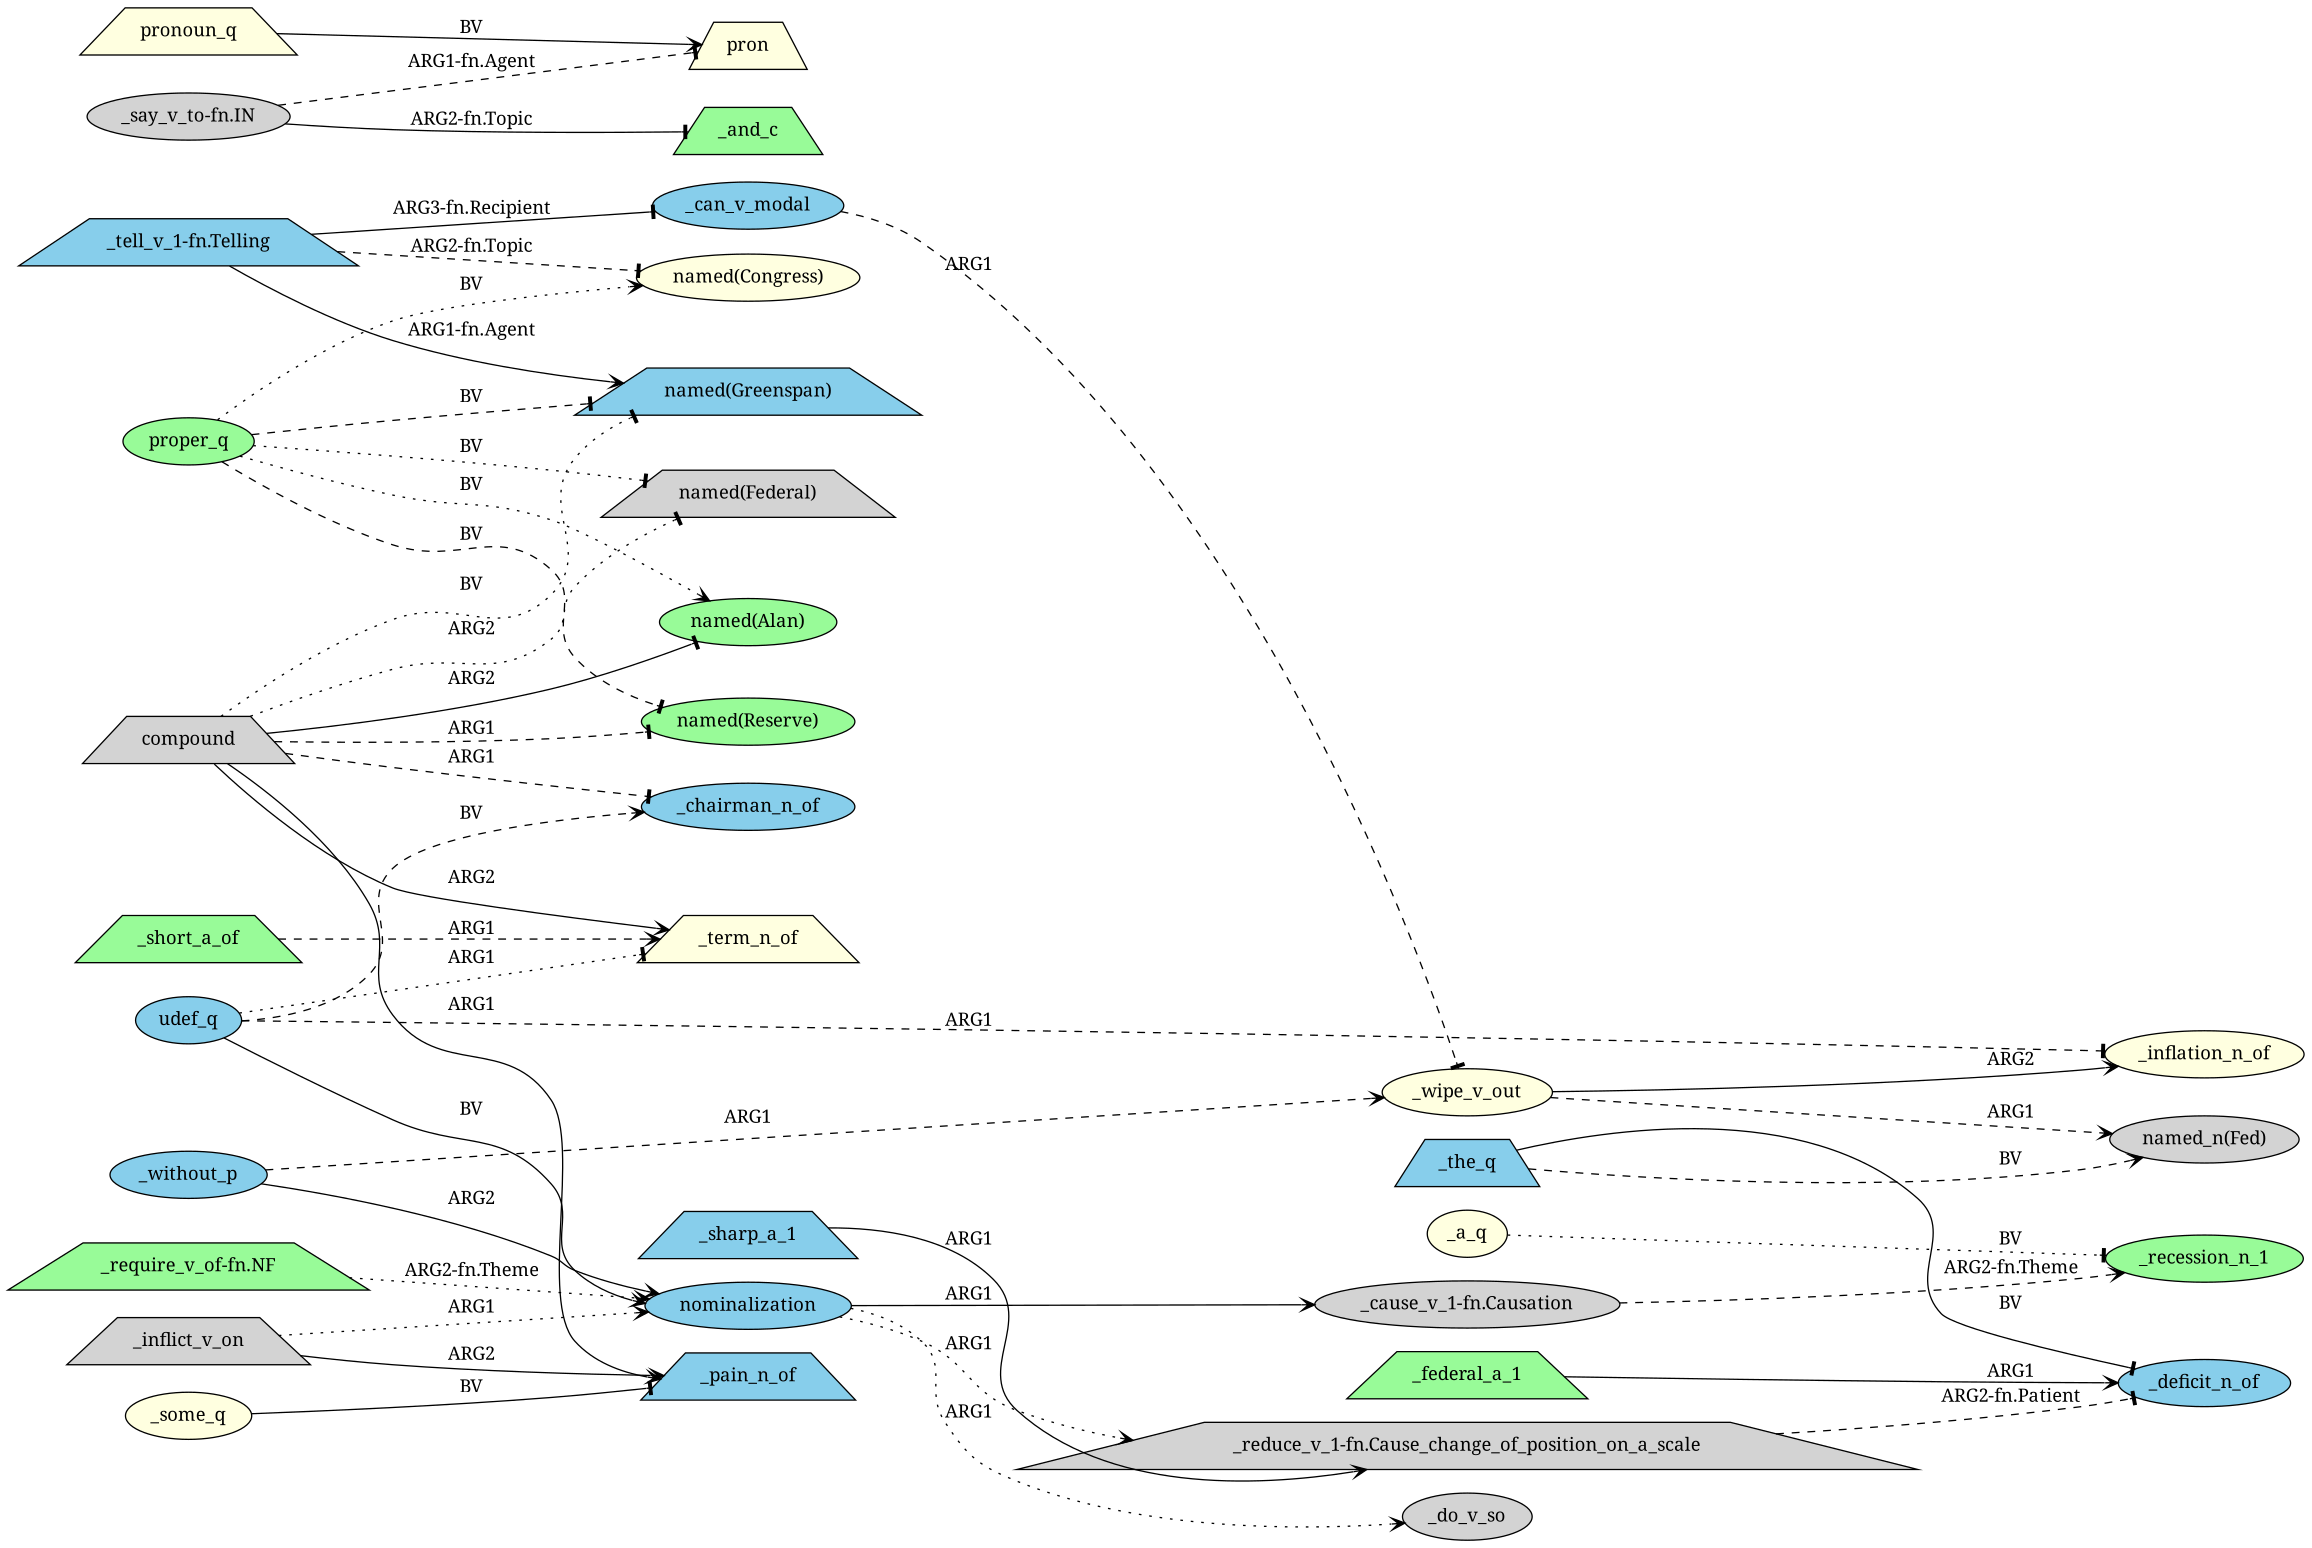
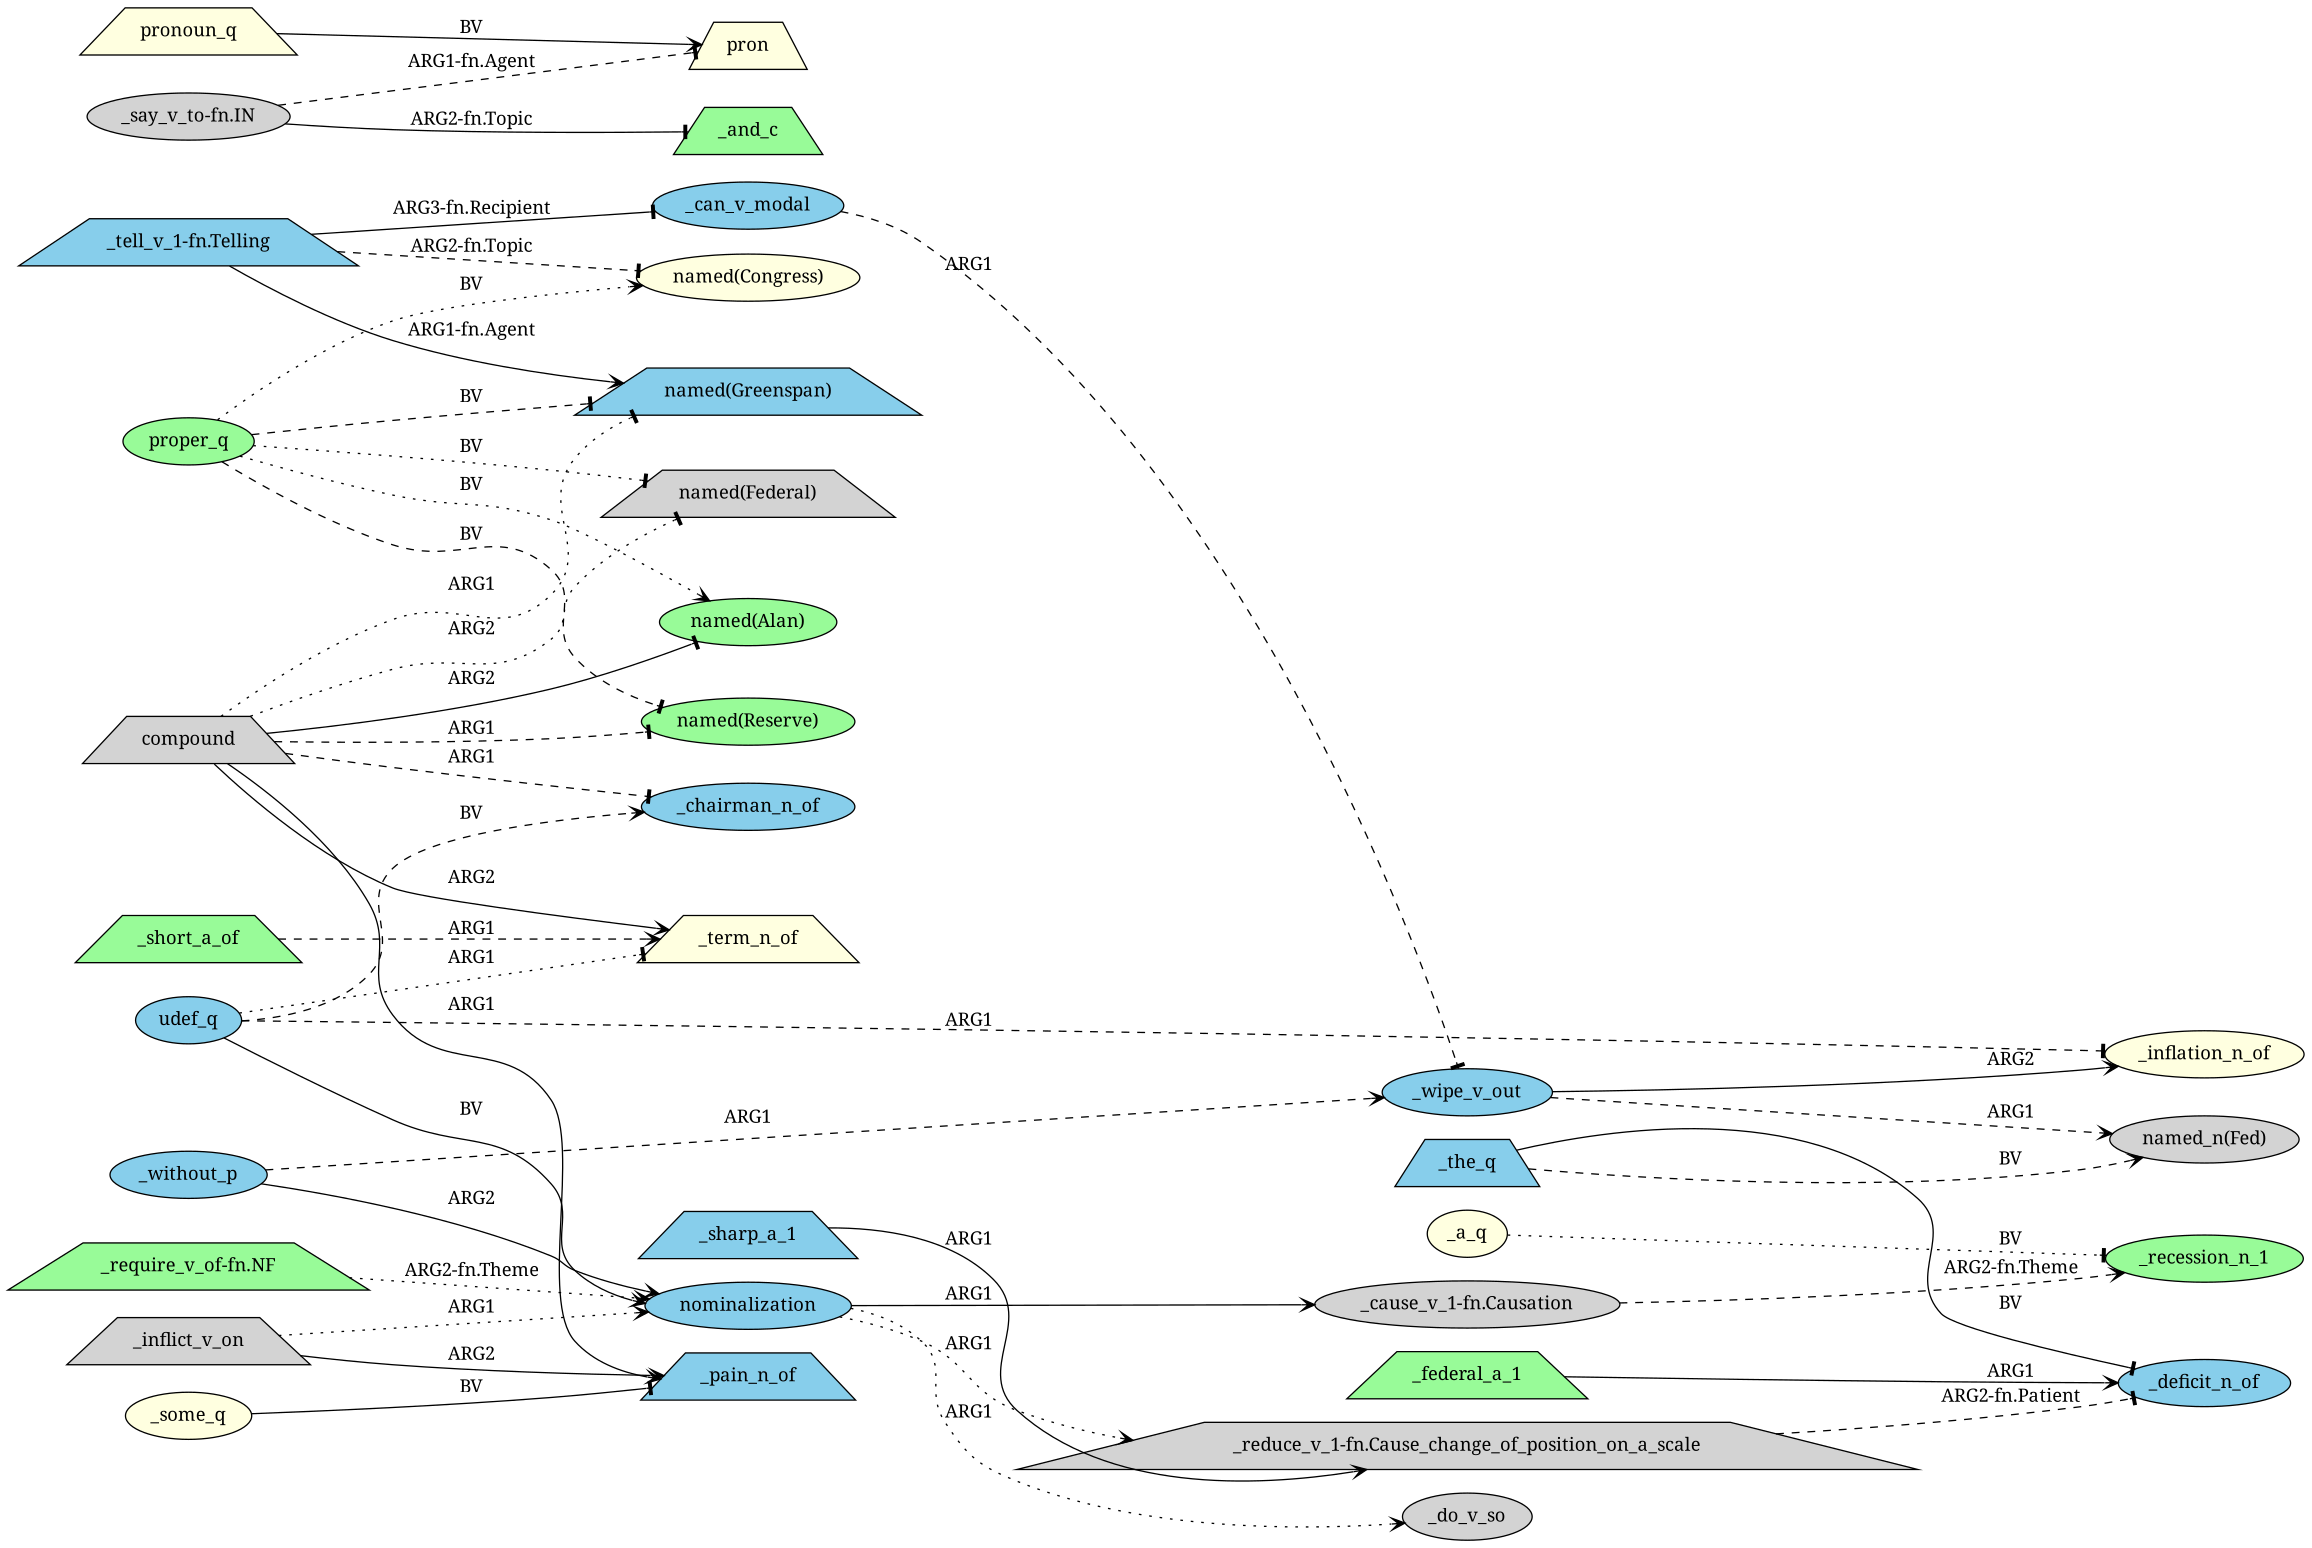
(472, 585) -> (472, 585)
(1467, 1092) -> (1467, 1092)
